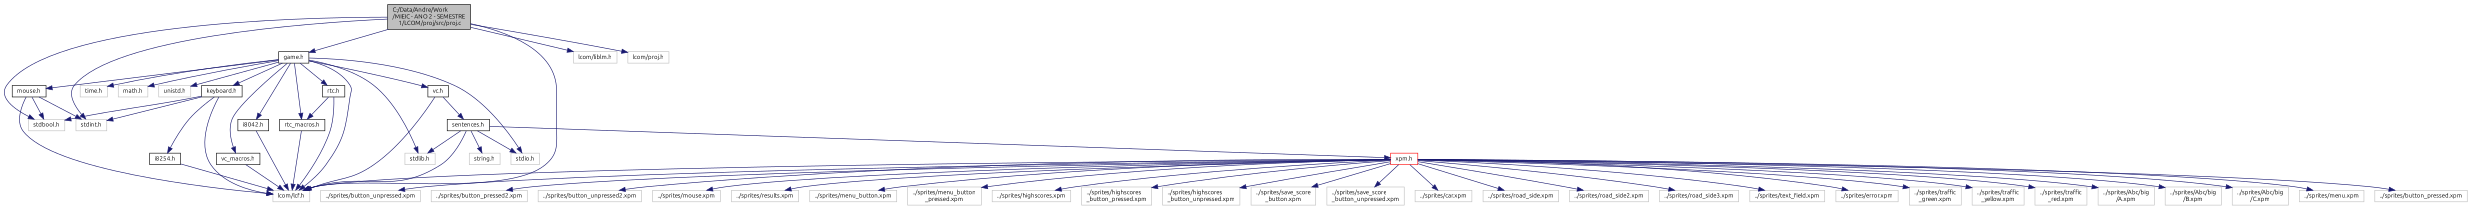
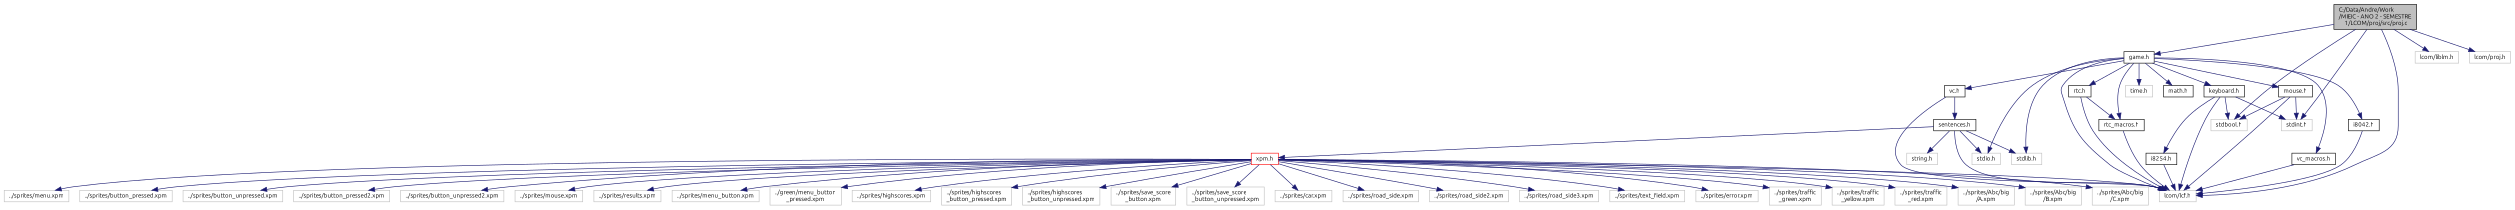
(133, 91) -> (2178, 91)
(175, 91) -> none
(944, 196) -> (806, 196)
